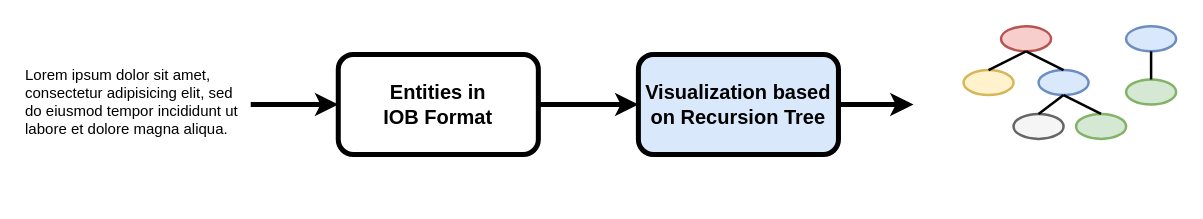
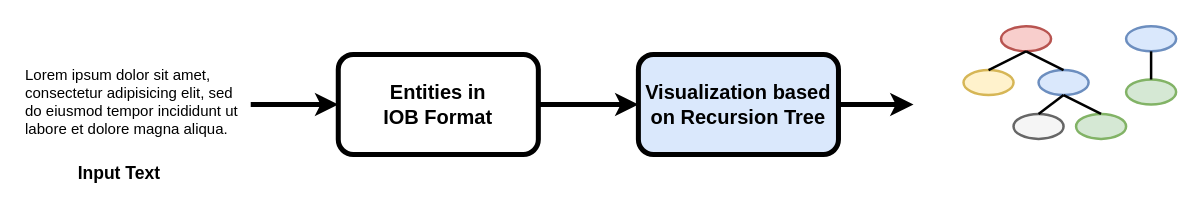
none -> (119, 173)
